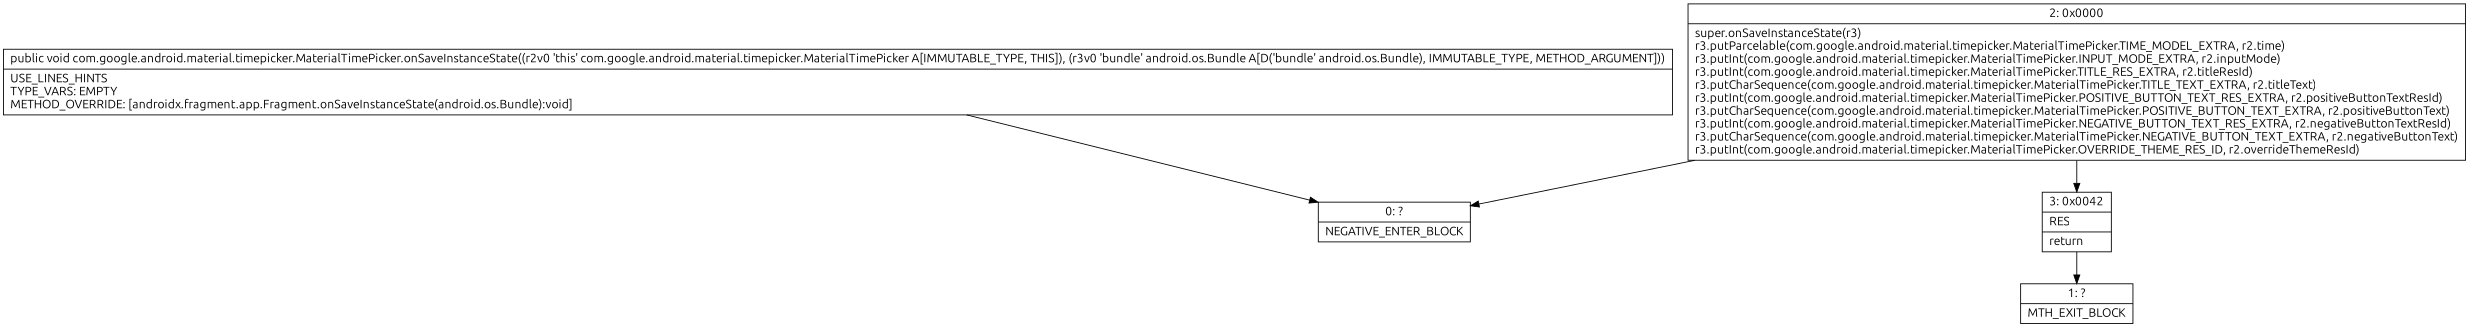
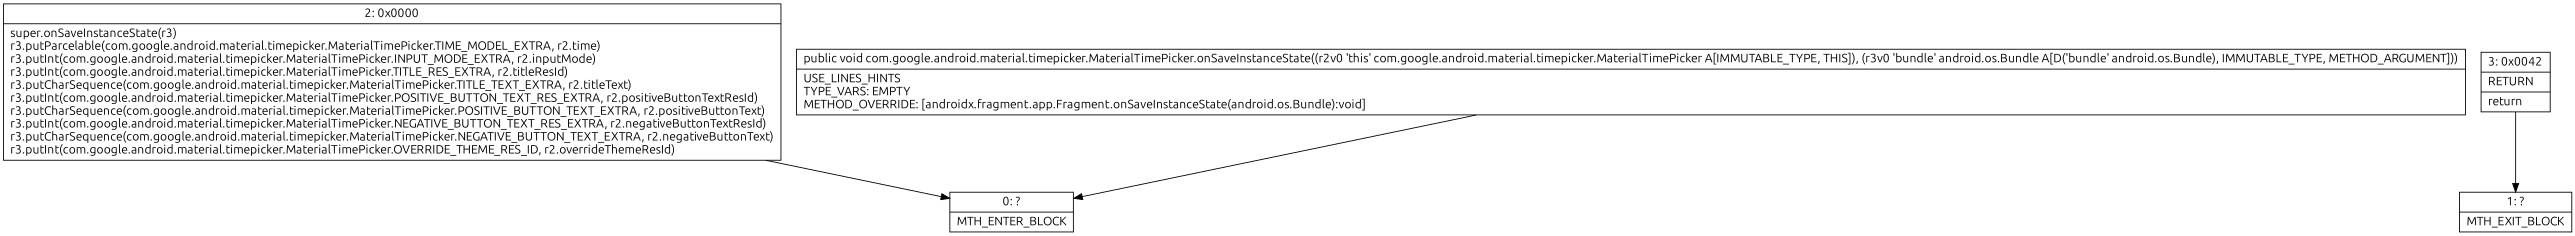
(2077, 172) -> none
(2060, 222) -> (2511, 82)
(1394, 232) -> (1012, 222)
